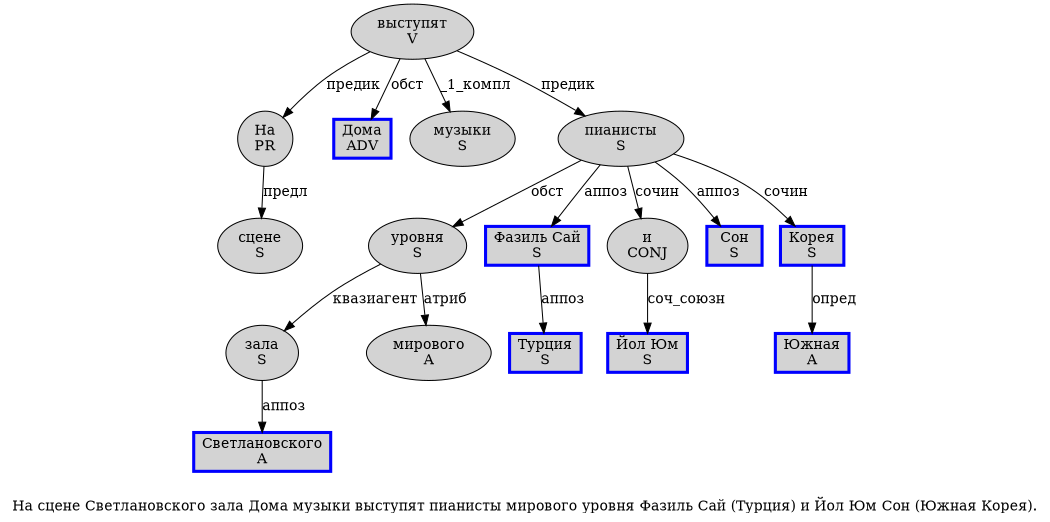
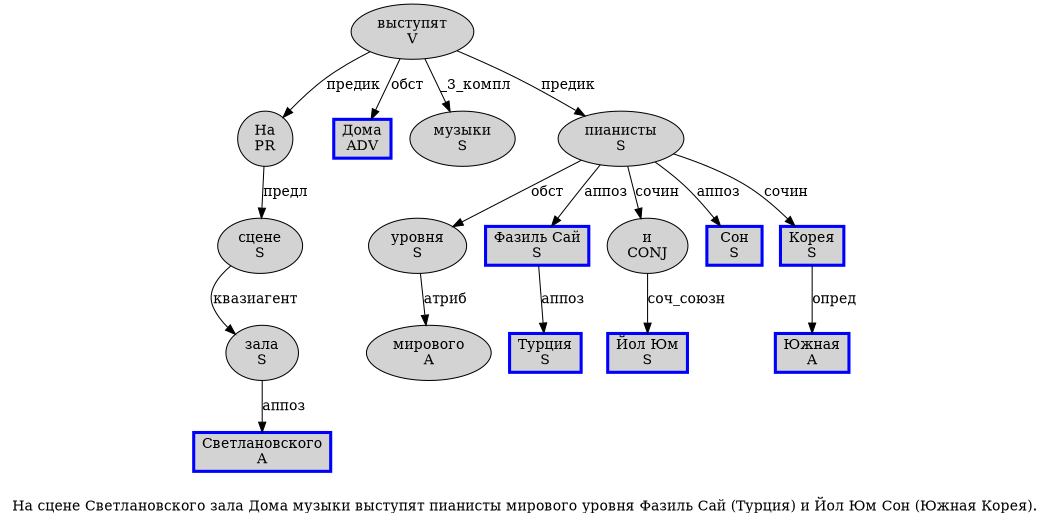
(476, 85) -> (476, 85)
(334, 291) -> (211, 296)
